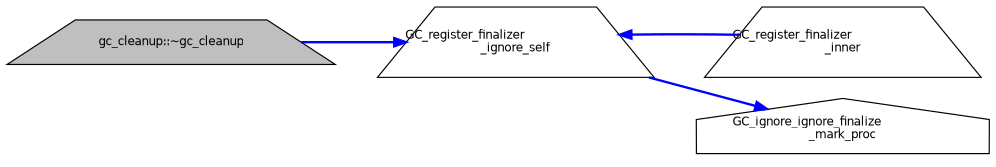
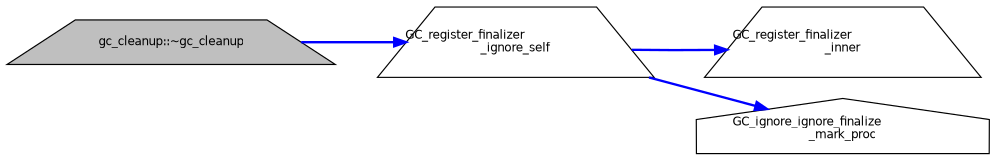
(685, 34) -> (673, 50)
